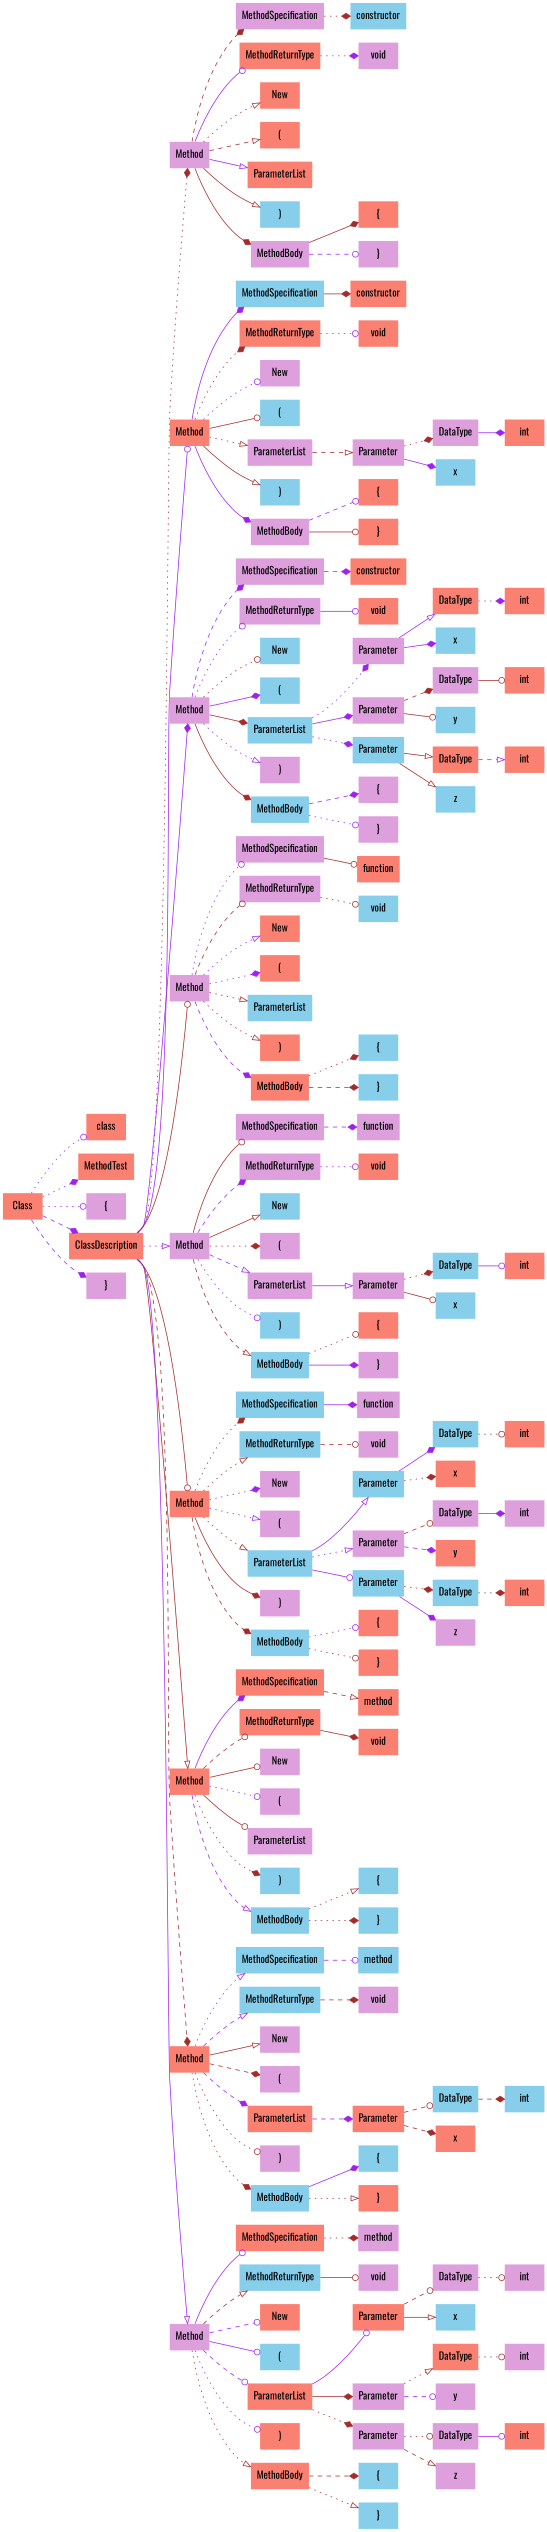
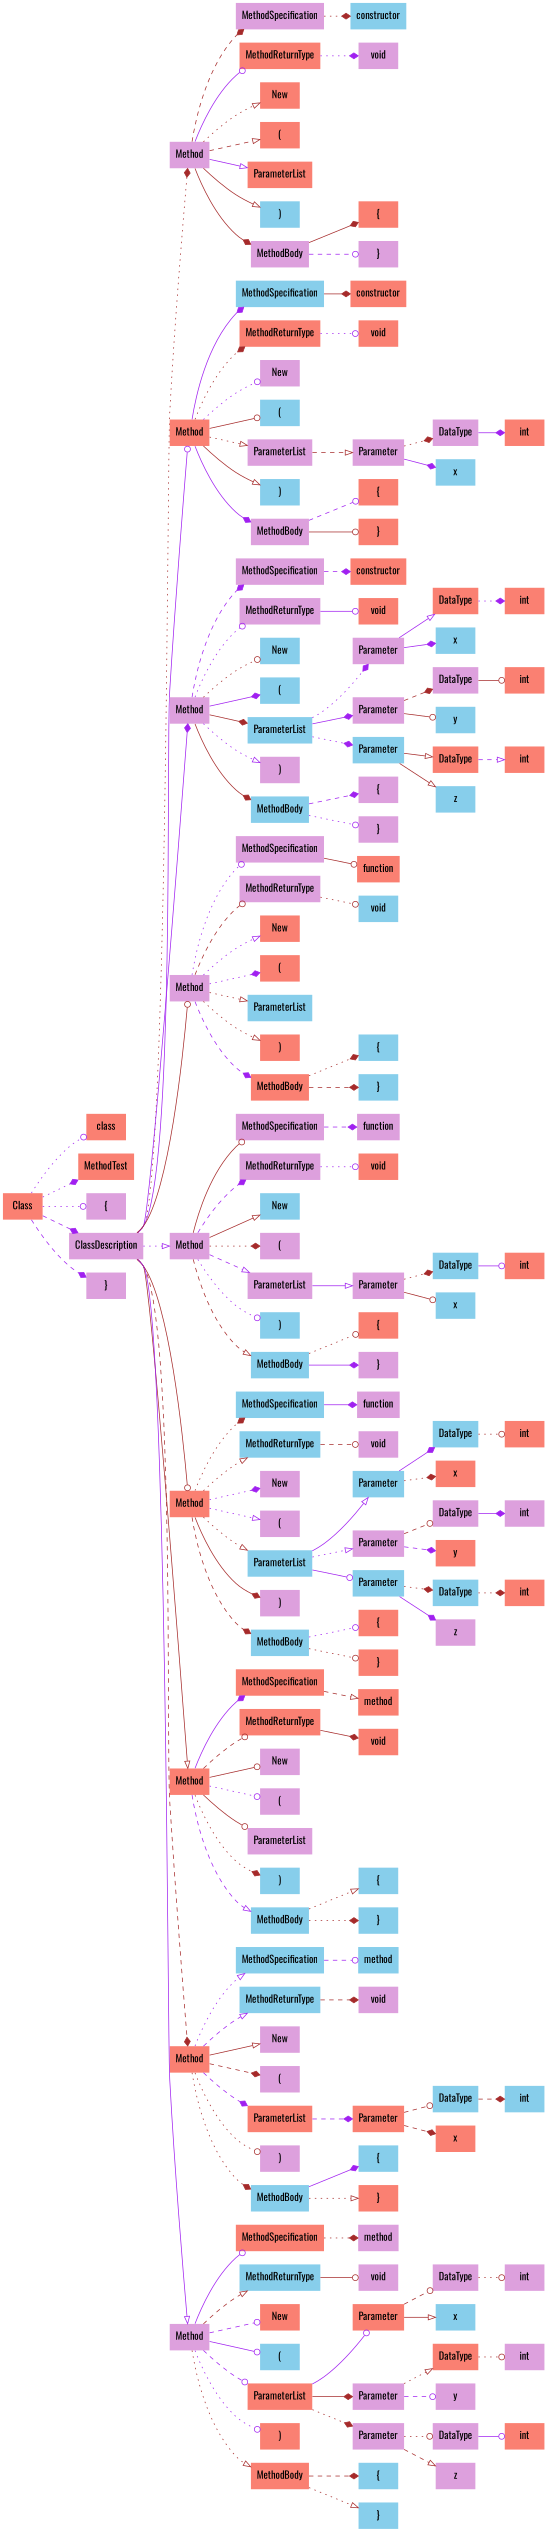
(106, 1246) -> (106, 1246)
